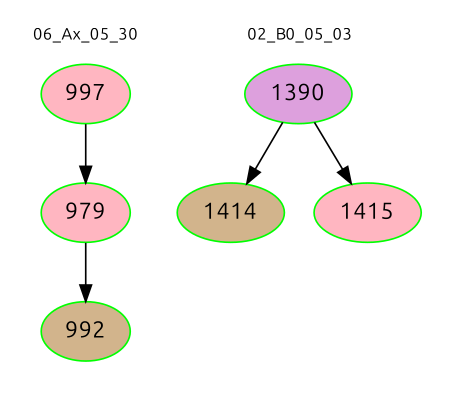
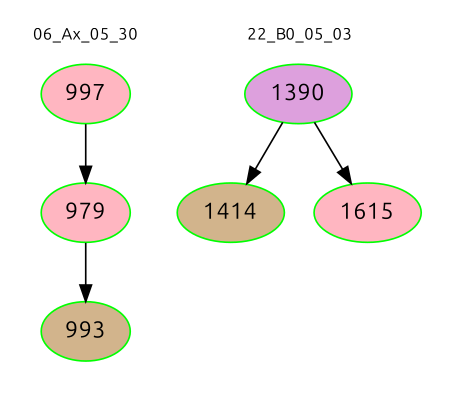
(300, 35) -> (300, 35)
(368, 213) -> (368, 213)
(86, 331) -> (86, 331)
